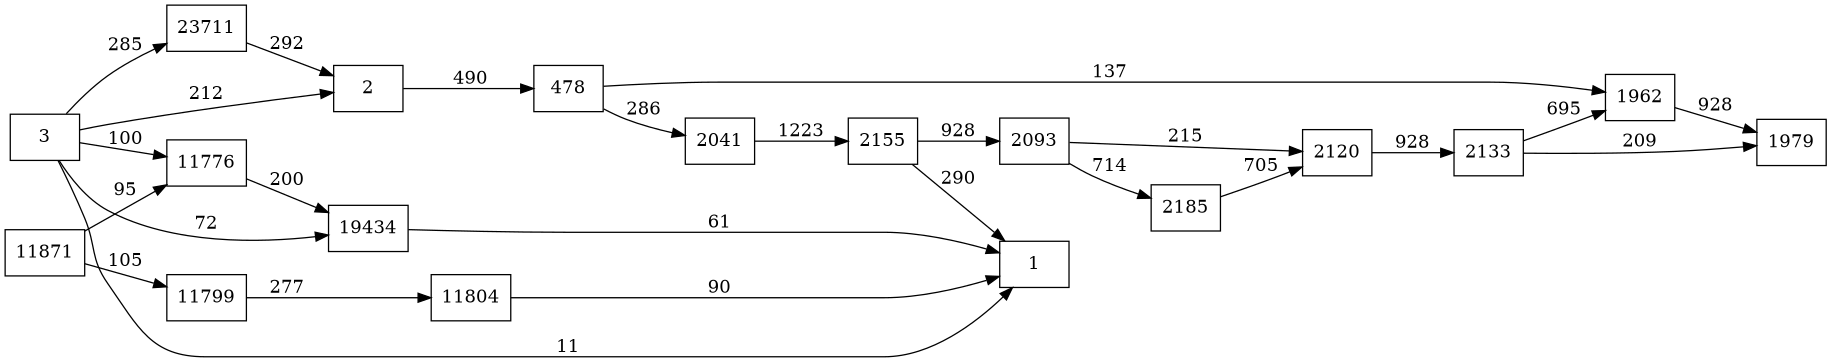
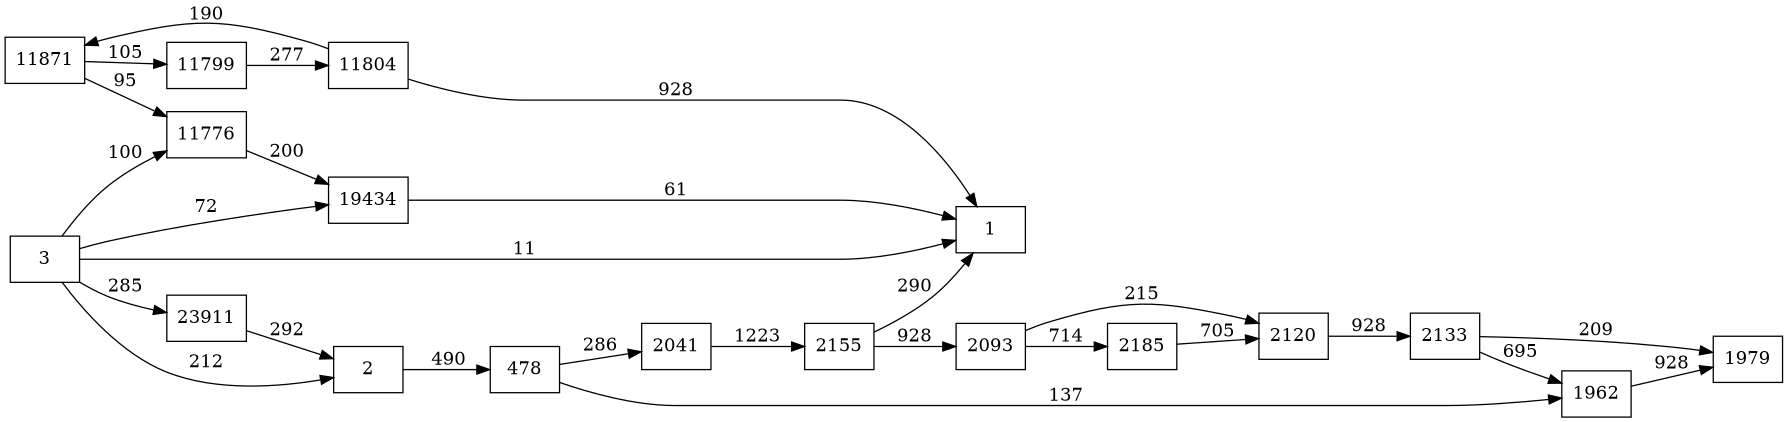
none -> (214, 24)
(207, 28) -> (207, 318)
(720, 288) -> (676, 90)
